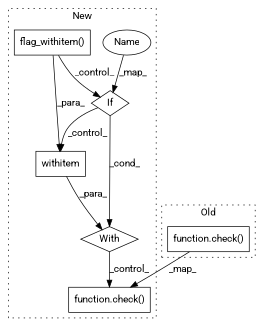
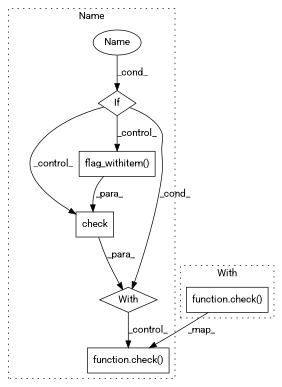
(82, 16) -> (92, 16)
(133, 73) -> (132, 73)
(74, 77) -> (117, 130)
(61, 164) -> (95, 225)
(208, 213) -> (227, 274)
